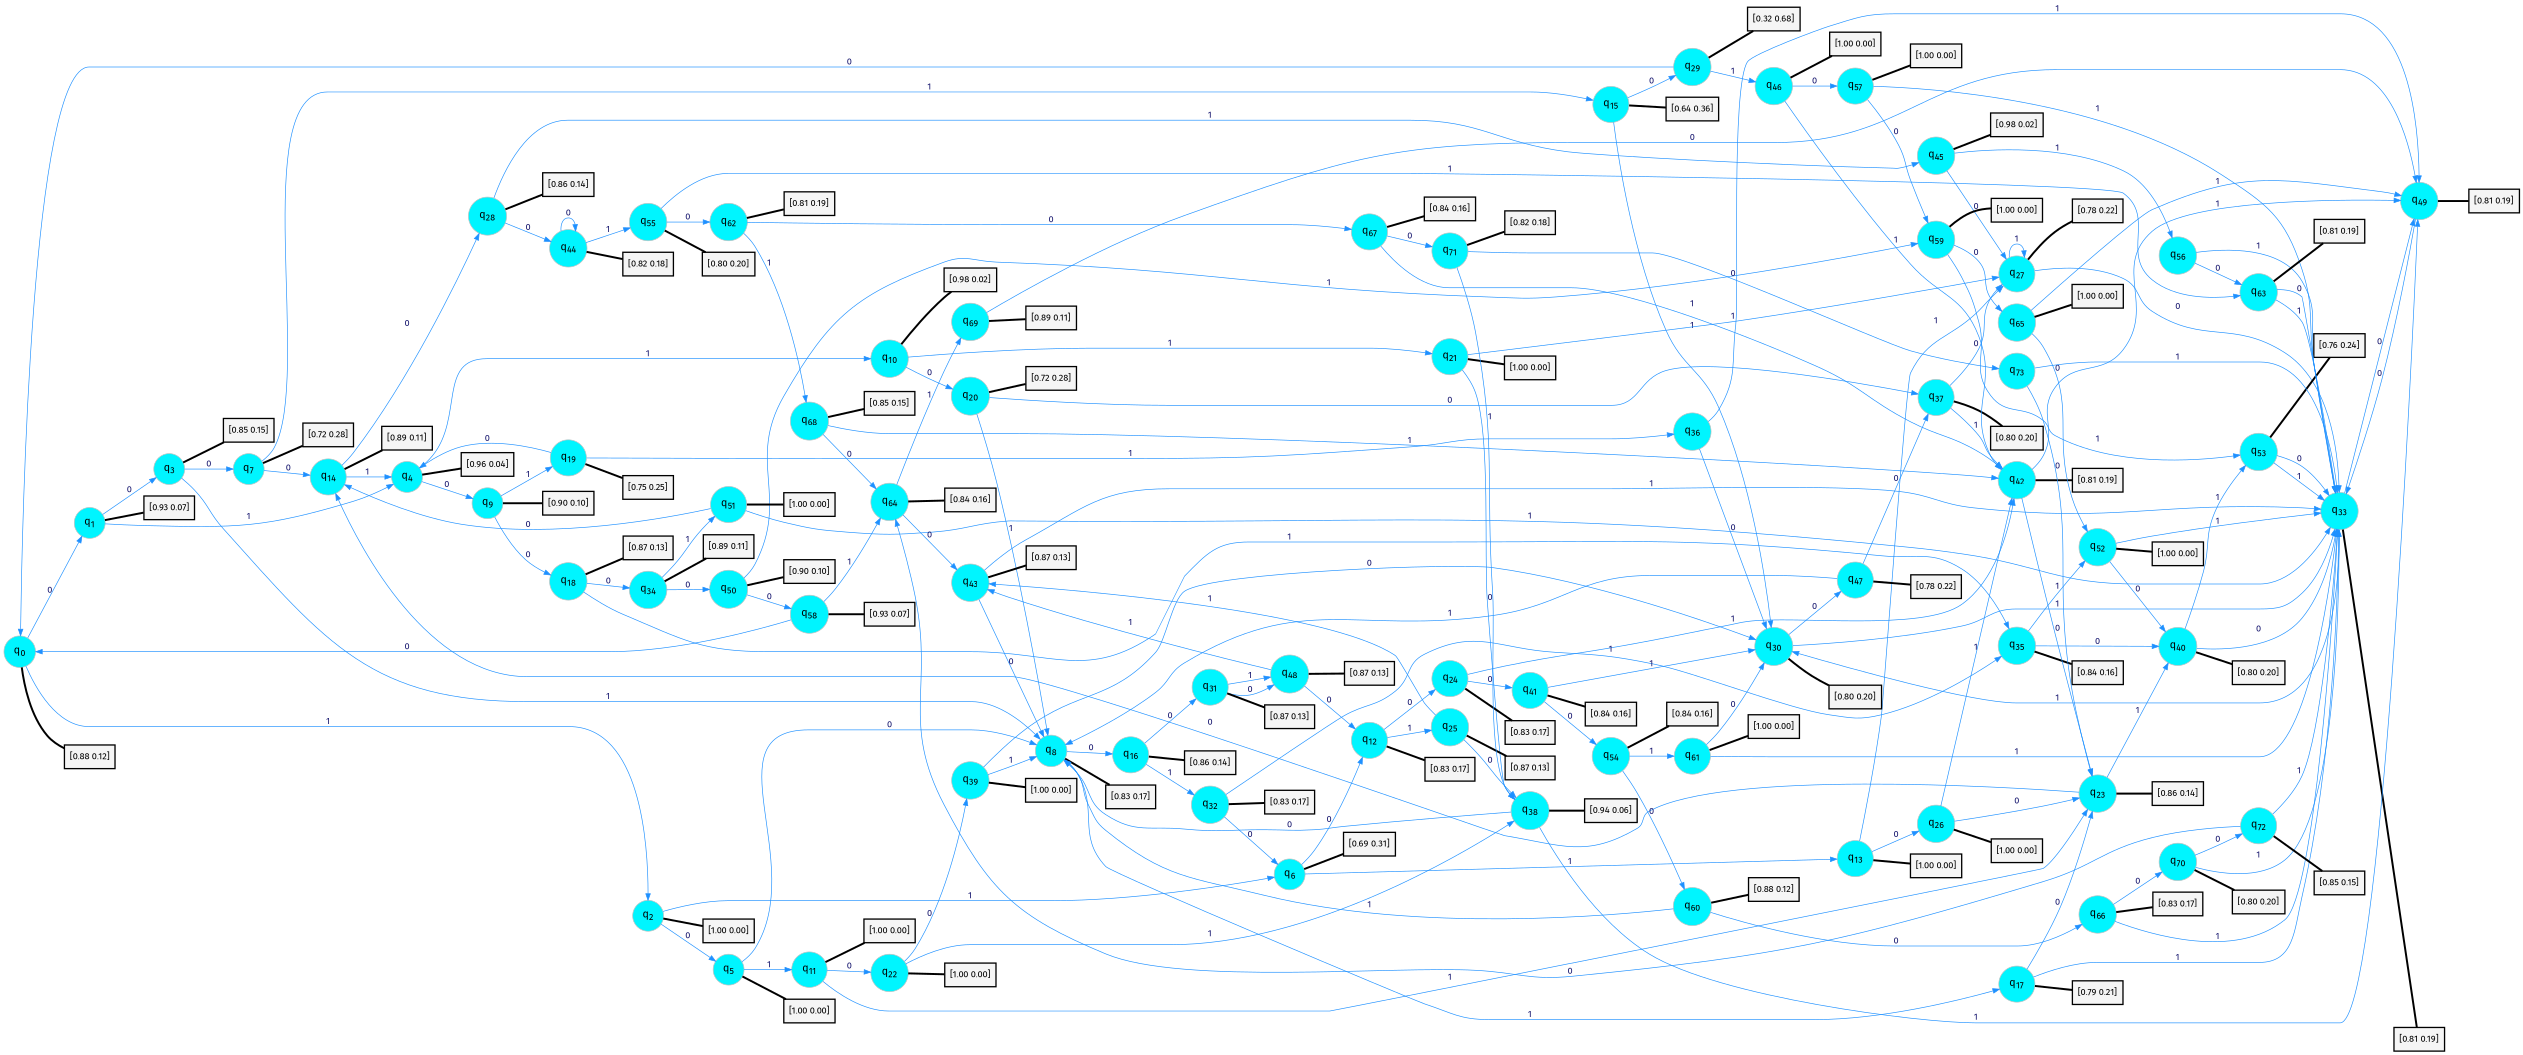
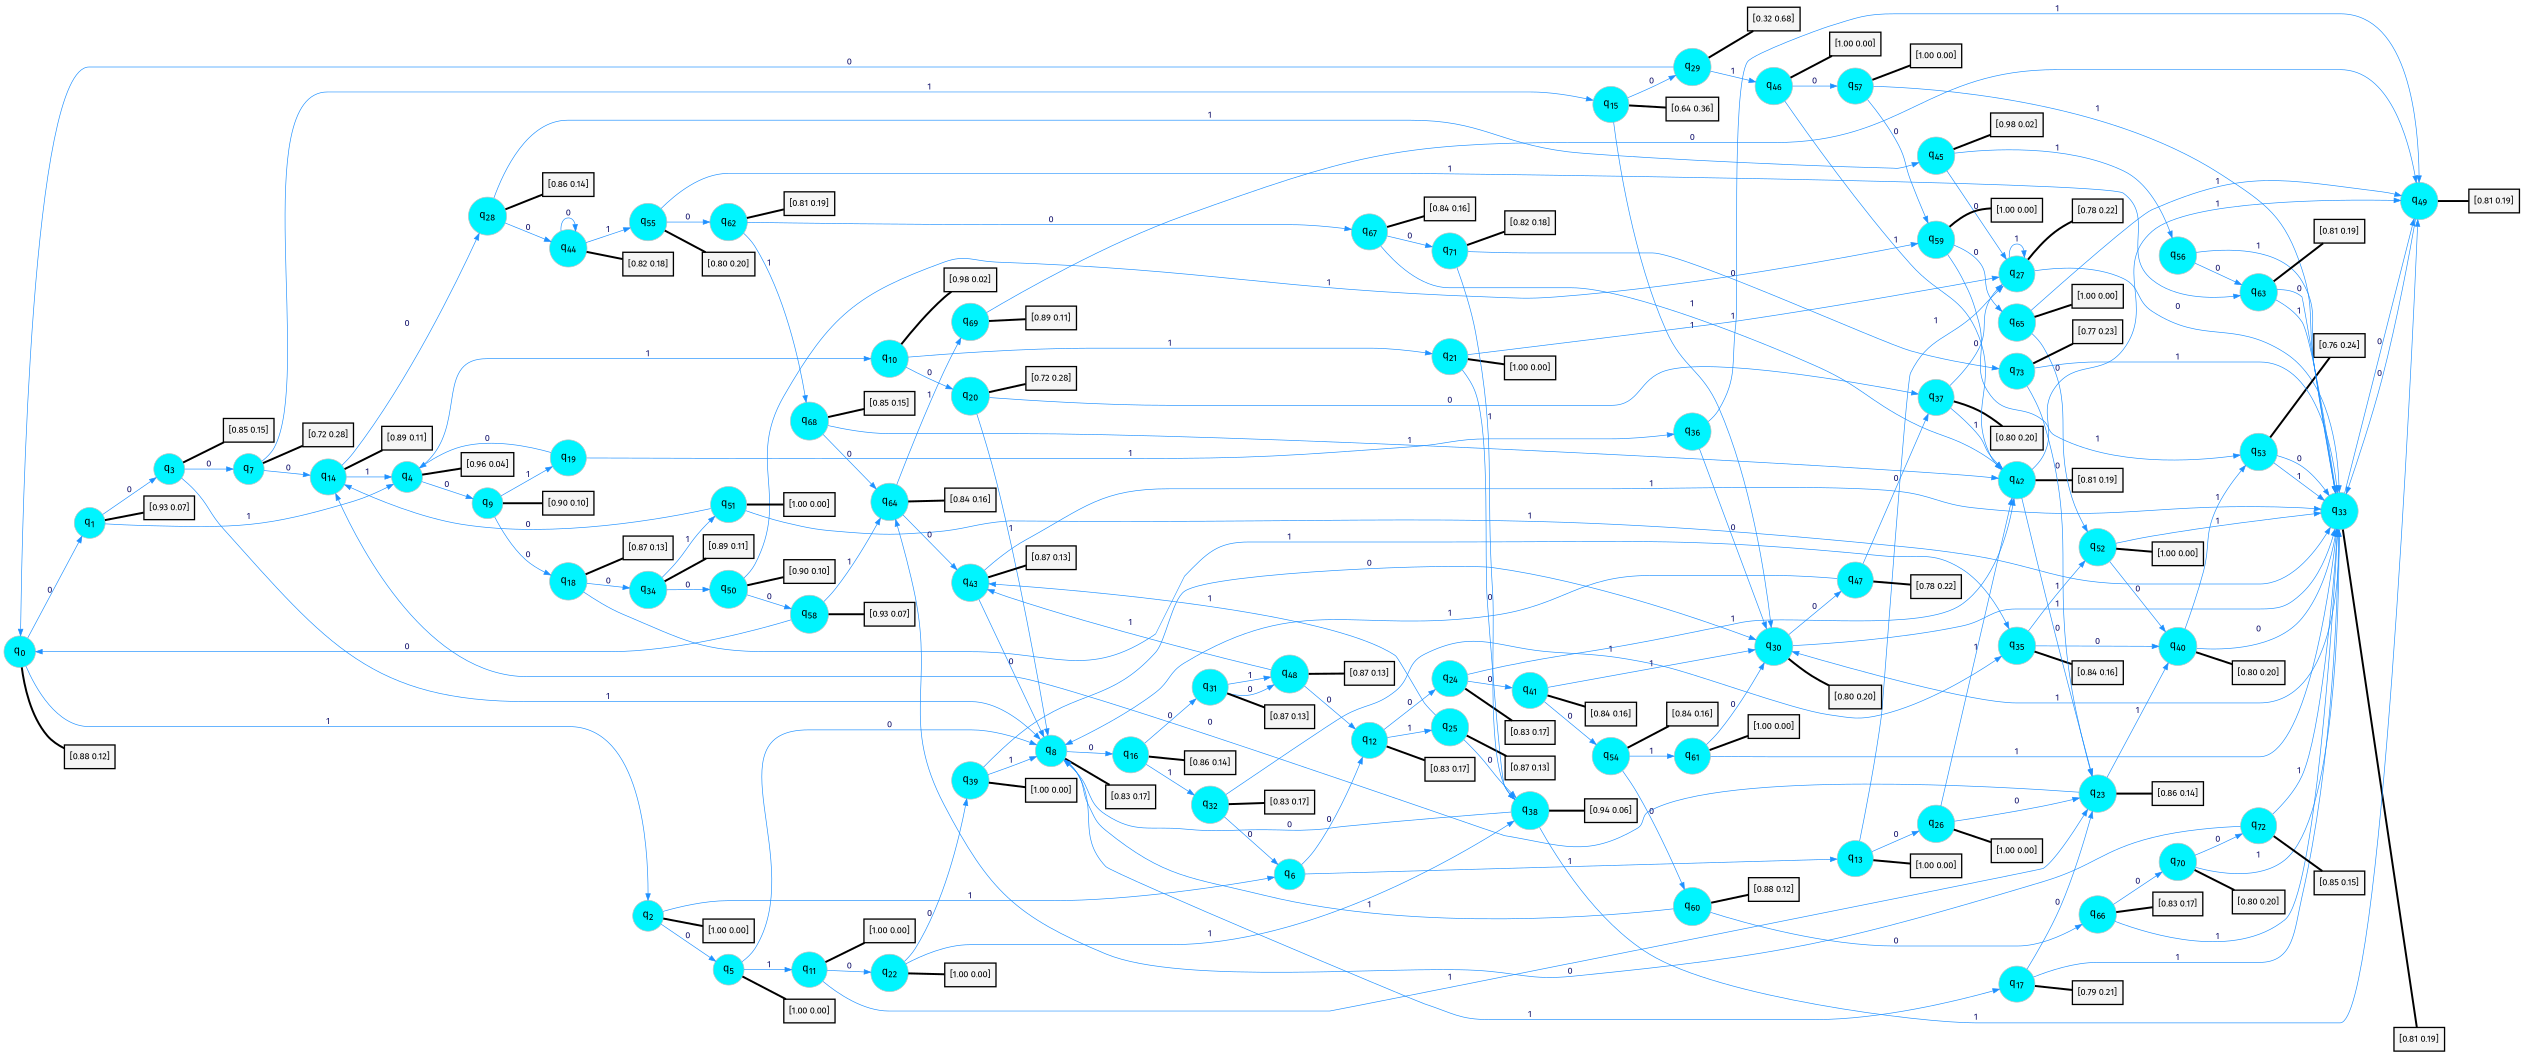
none -> (2098, 332)
(648, 487) -> none
(1369, 844) -> none
